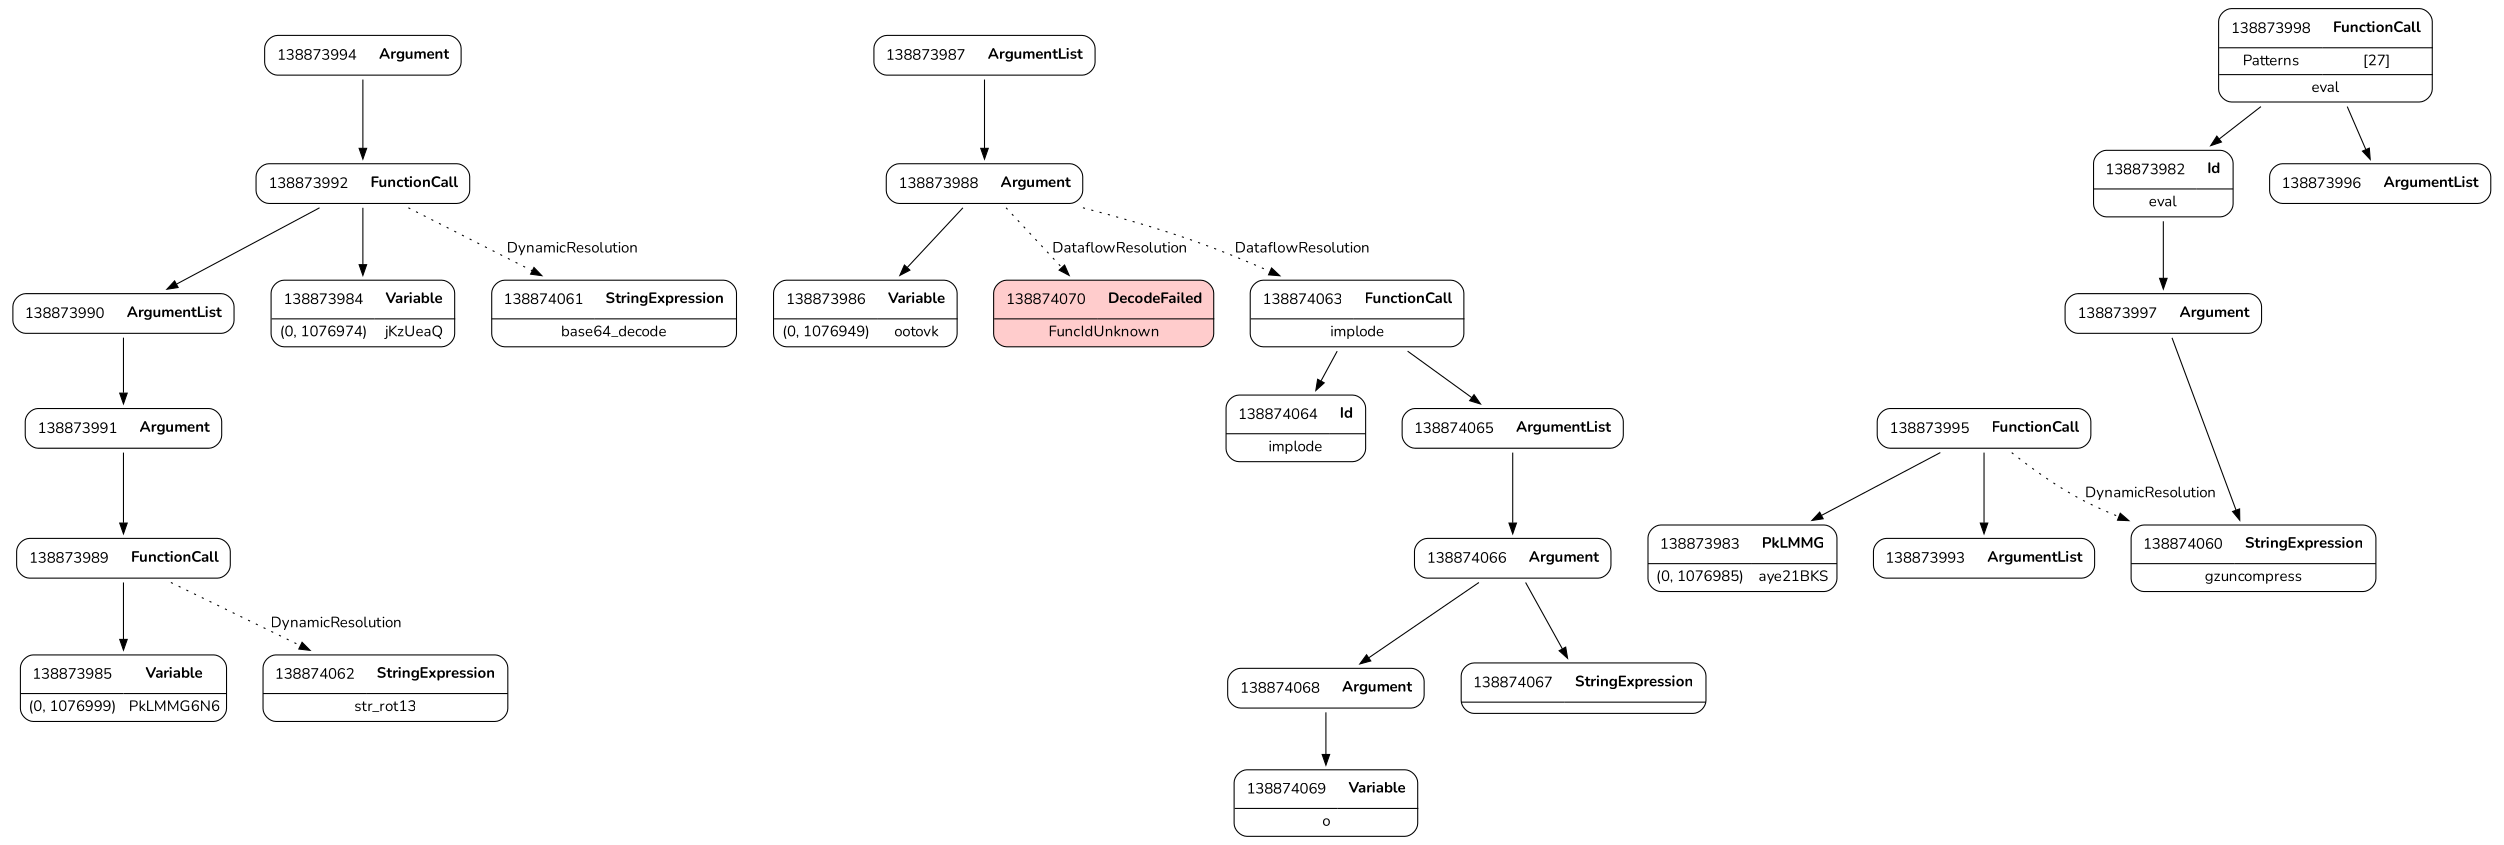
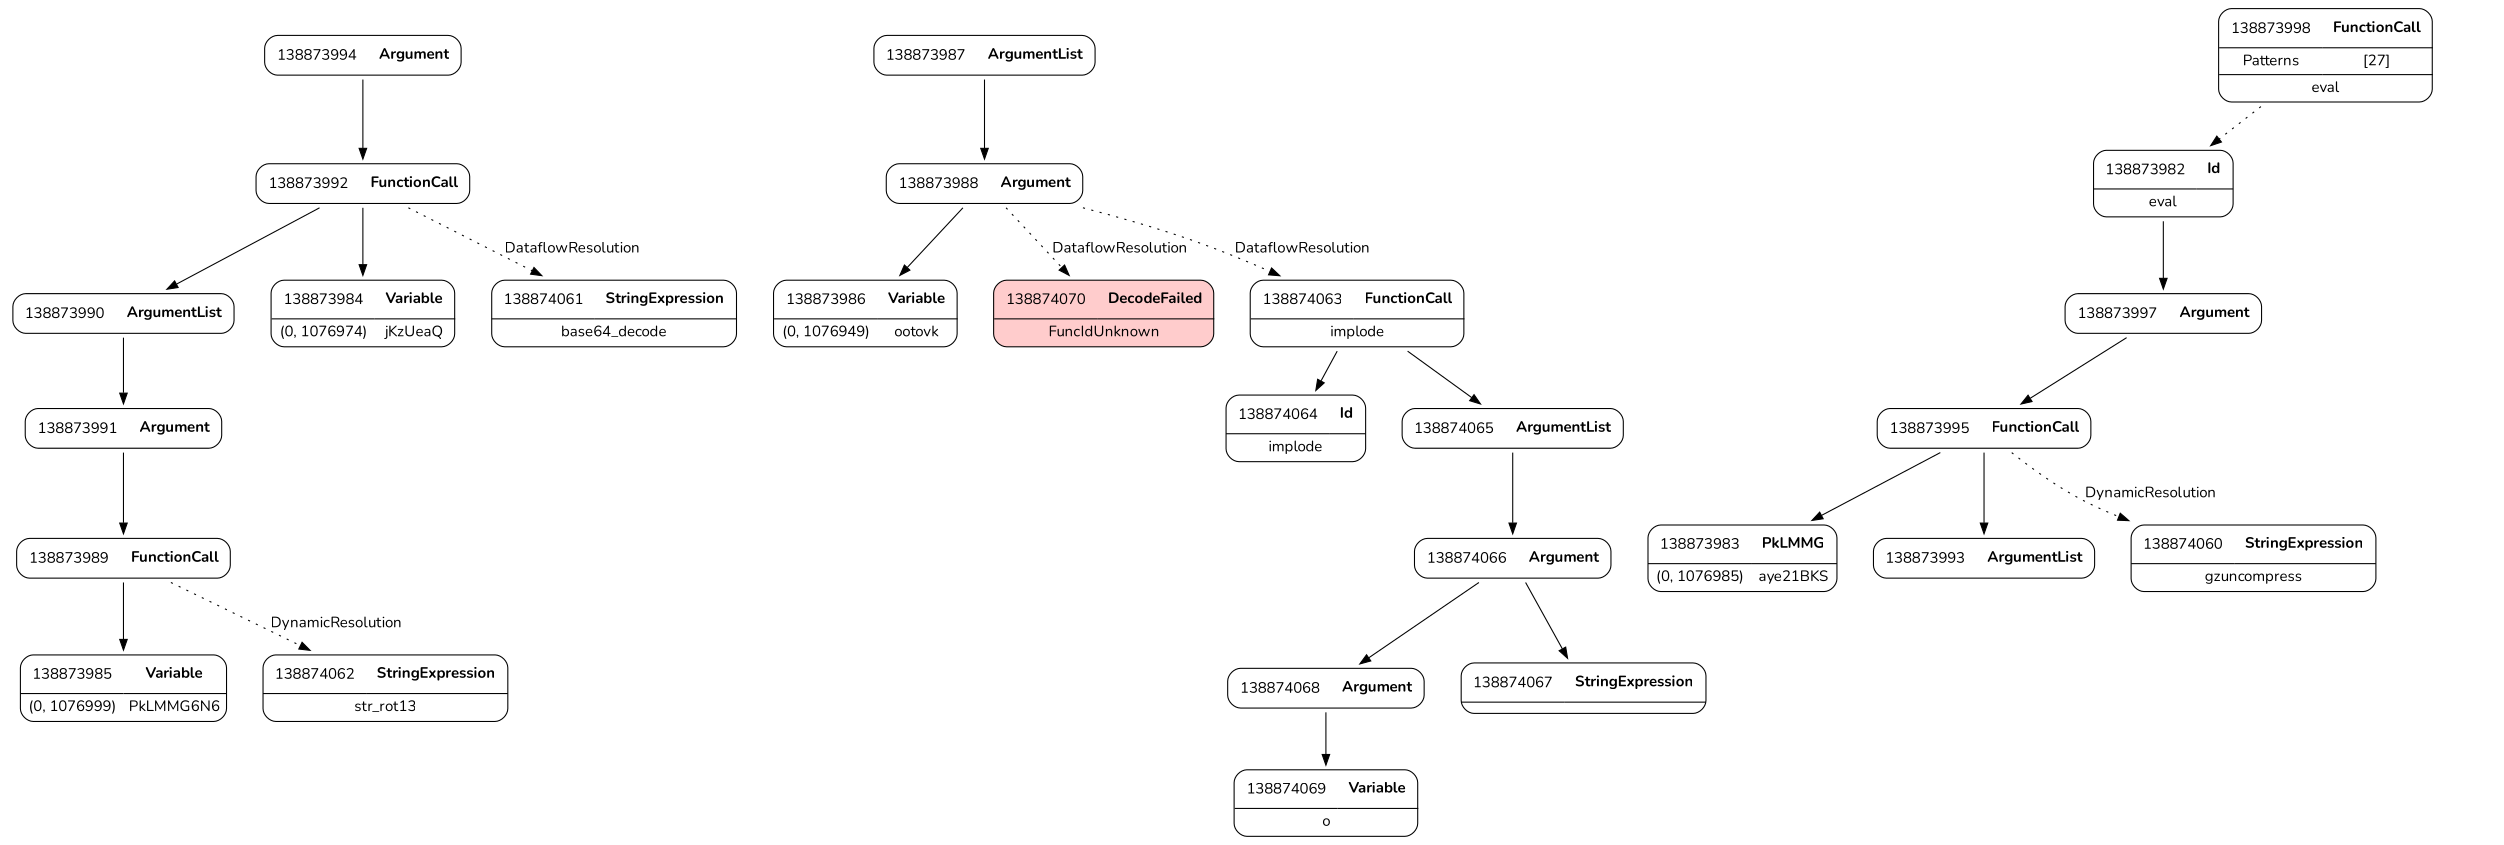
(2240, 123) -> (2240, 123)
(2380, 184) -> none
(573, 249) -> (573, 249)
(2204, 424) -> (2079, 368)
